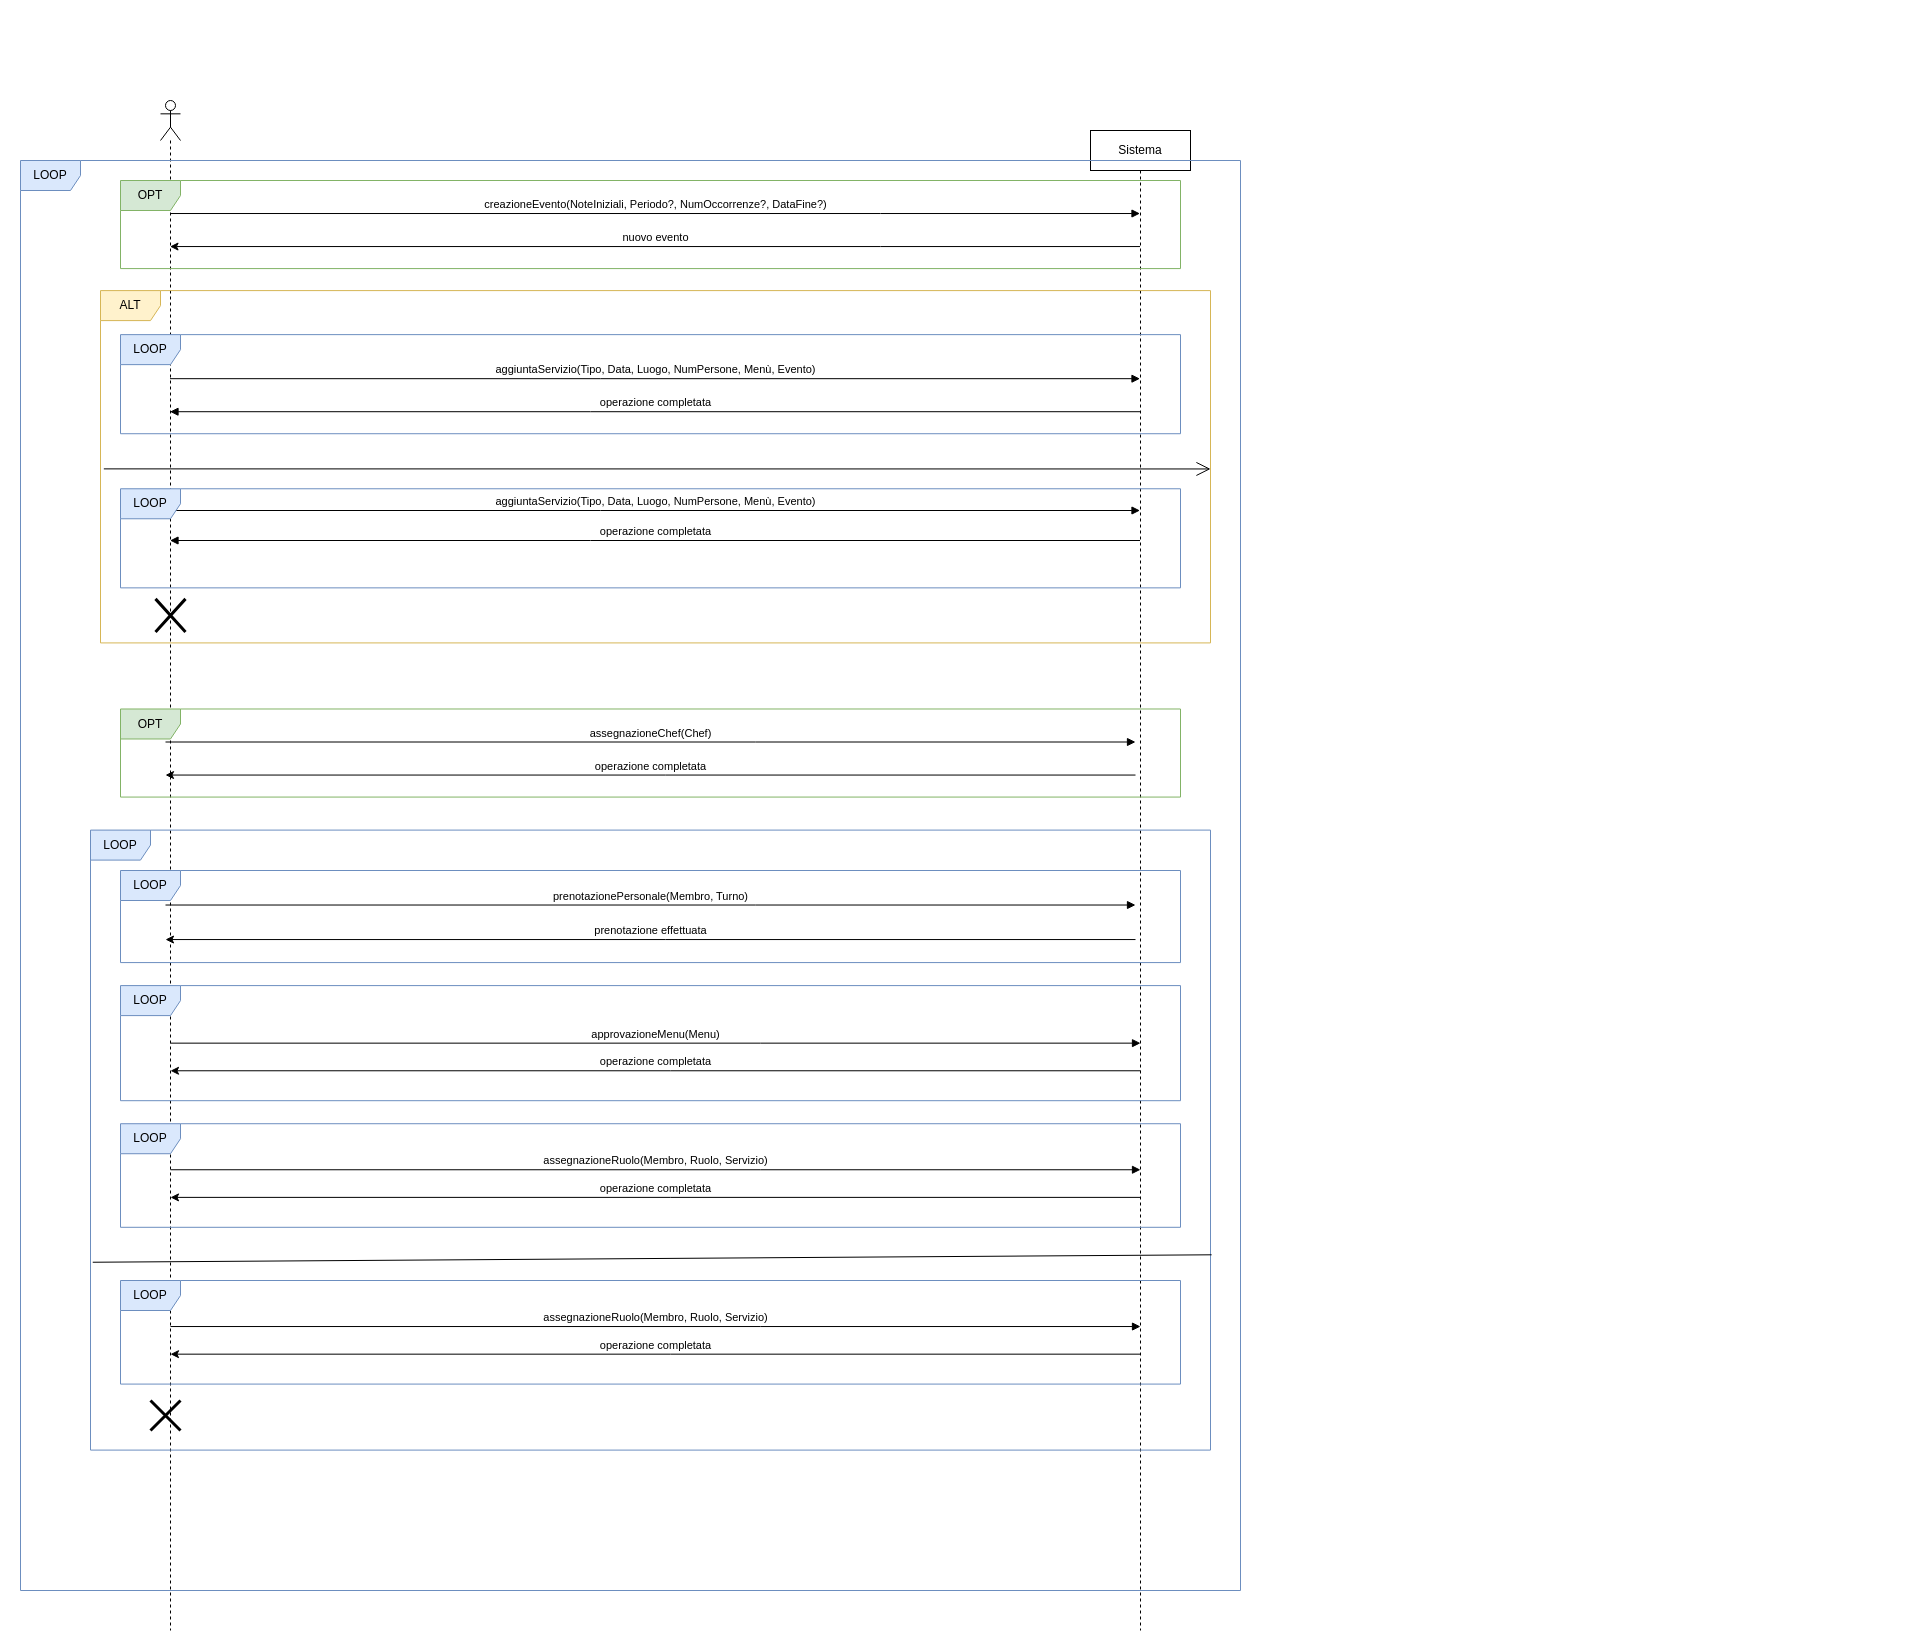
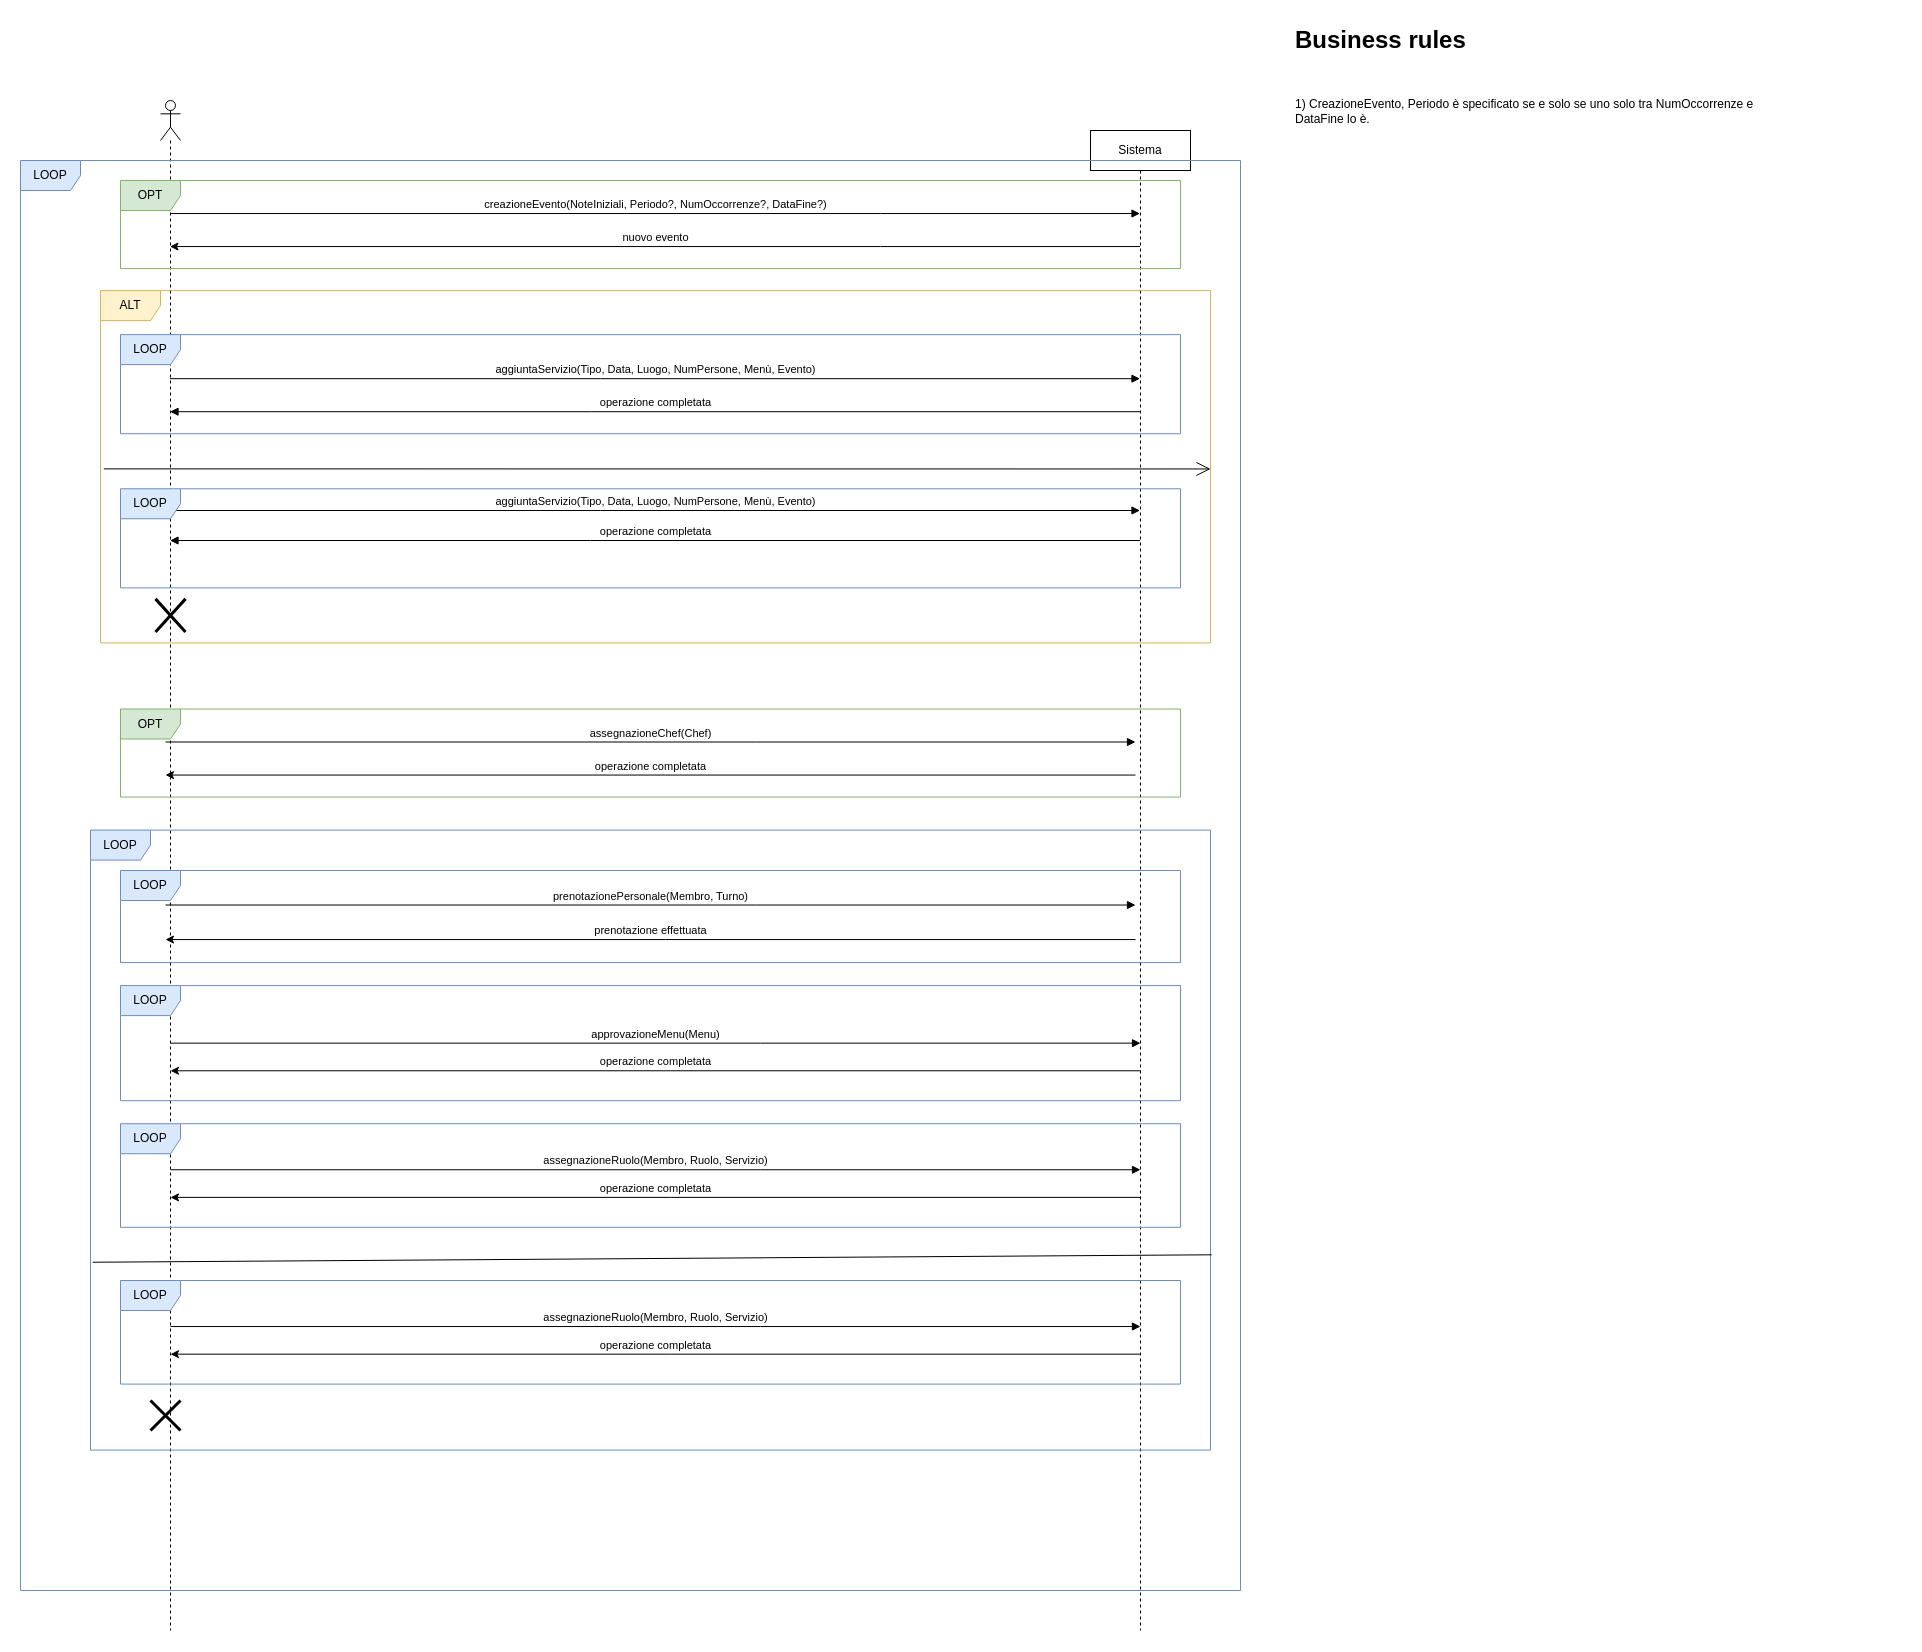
none -> (1596, 341)
